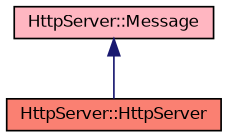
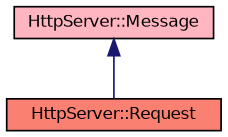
(114, 115) -> (114, 115)
